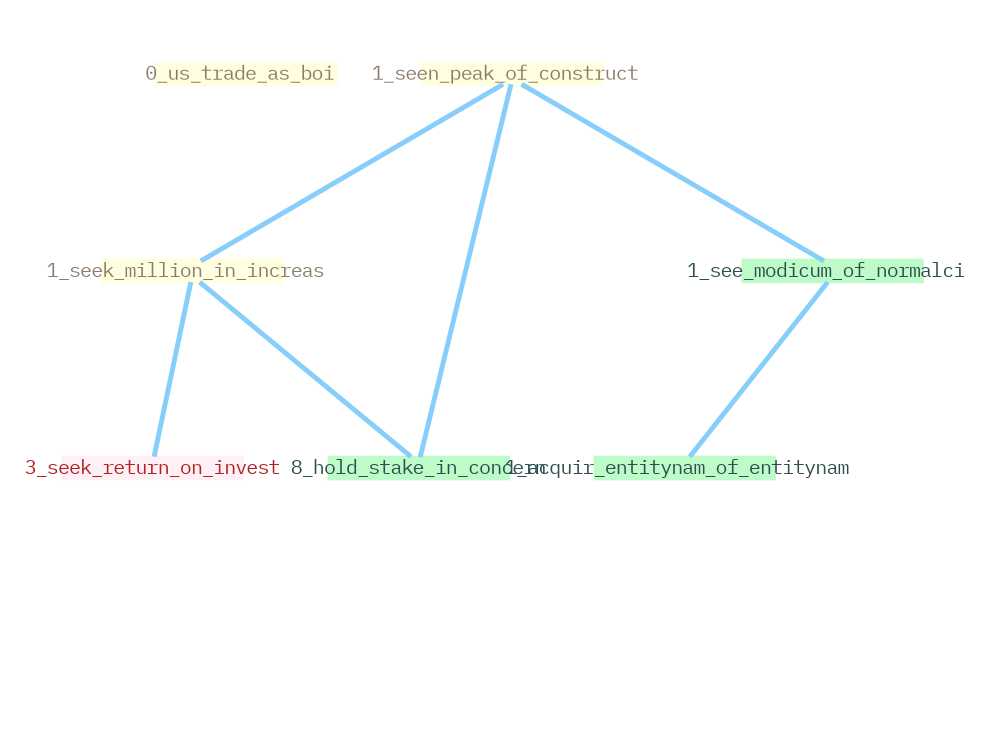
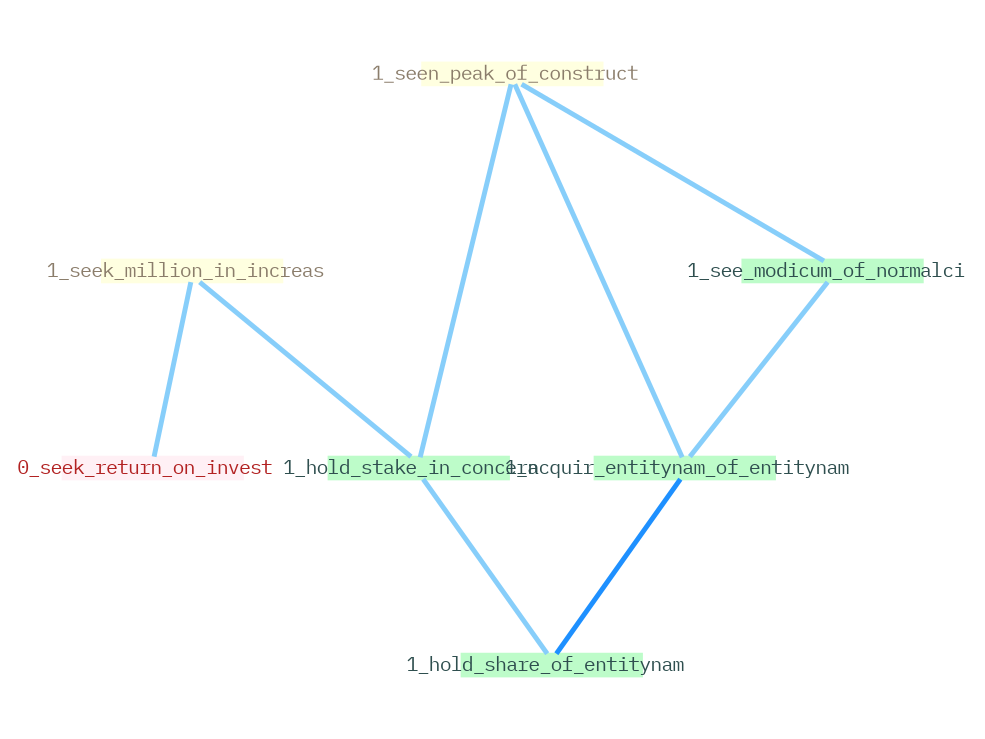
(246, 74) -> none
(352, 173) -> (598, 271)
(153, 468) -> (153, 468)
(419, 468) -> (419, 468)
none -> (552, 665)
